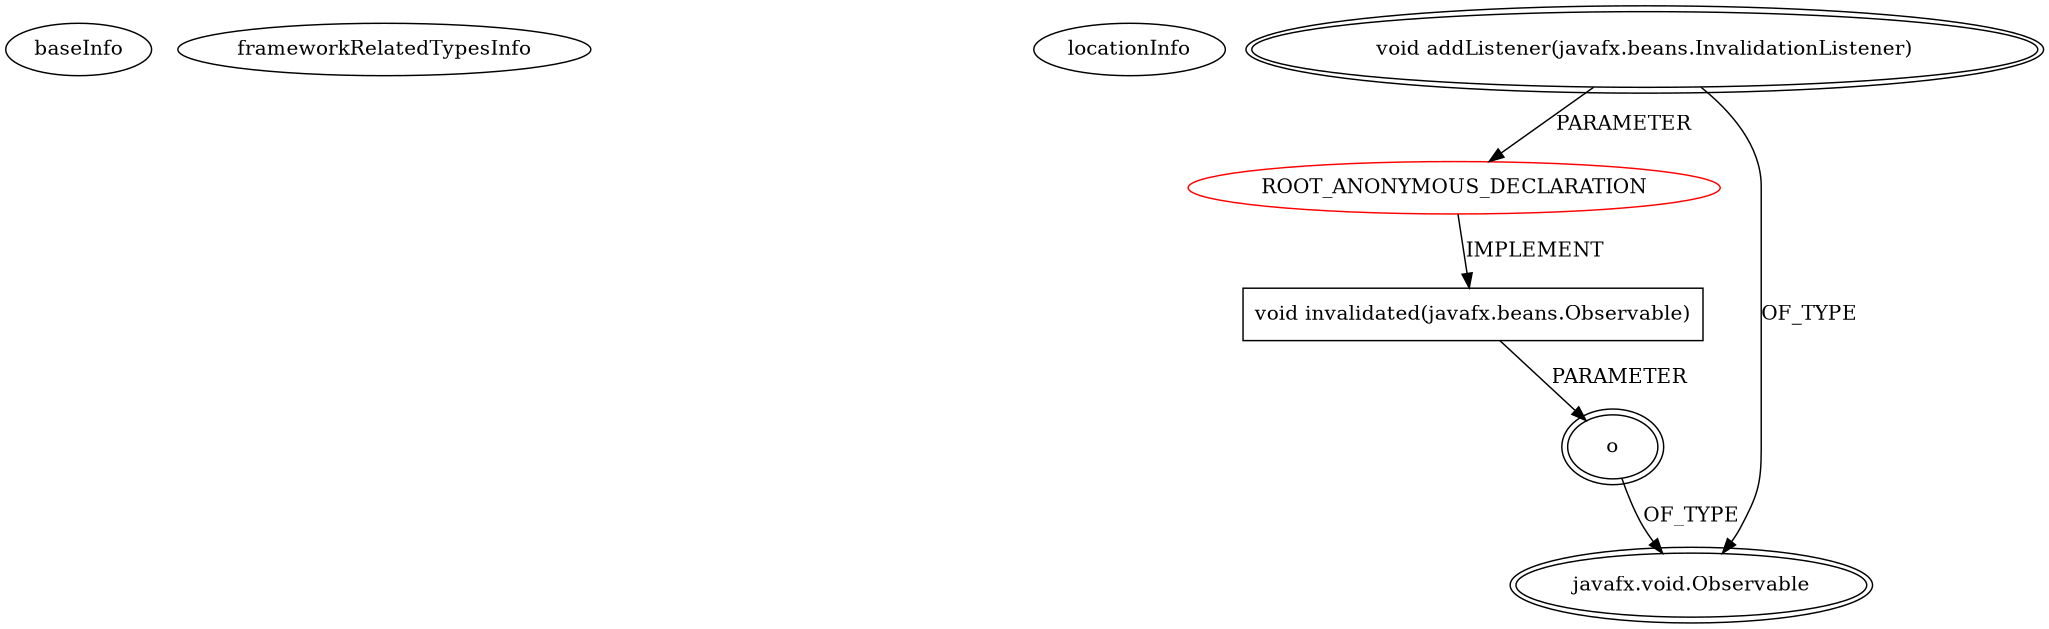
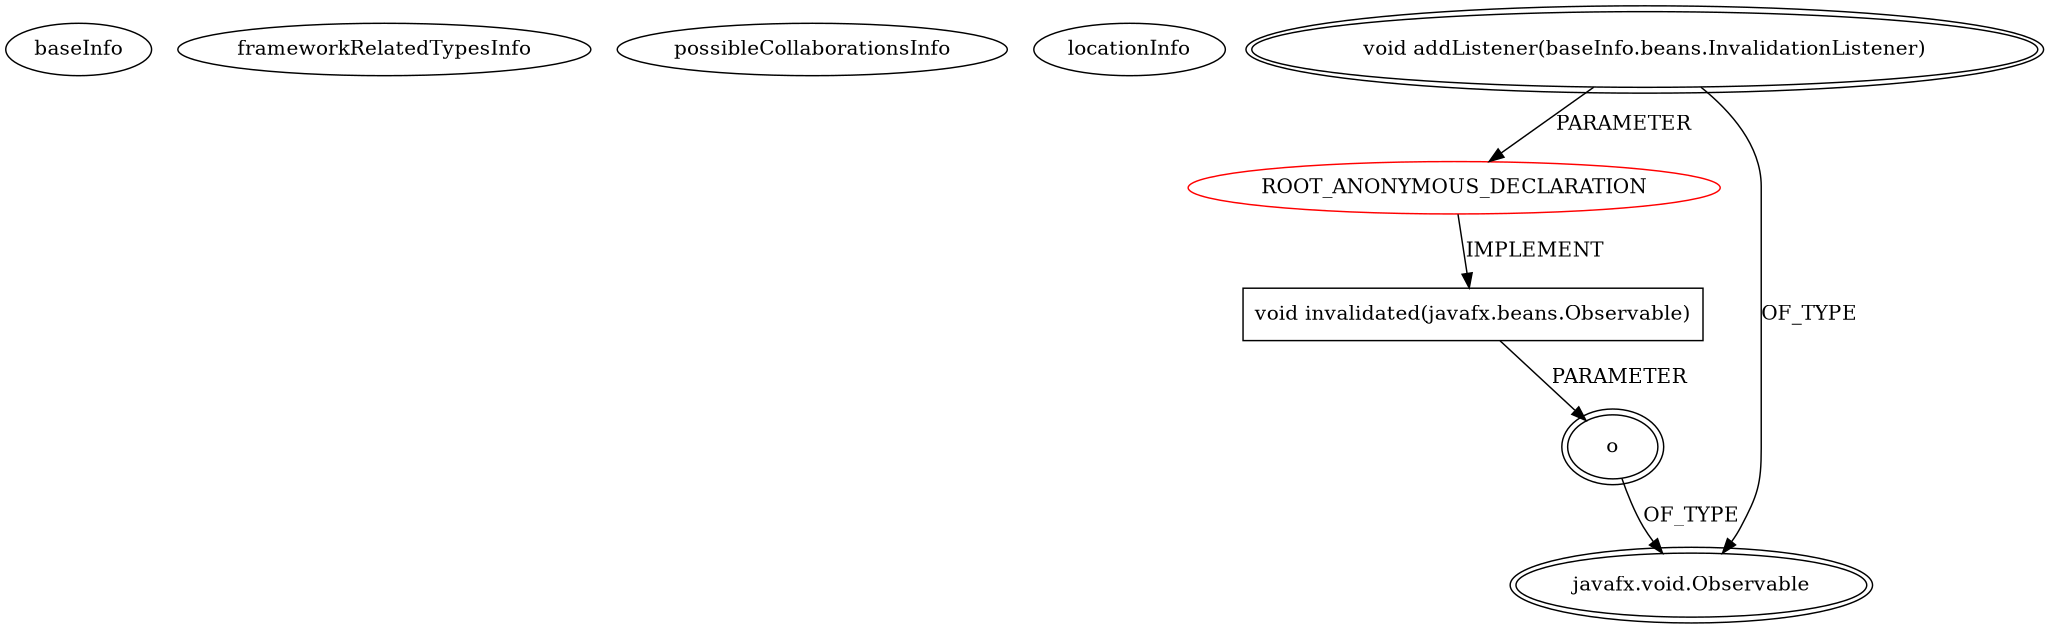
none -> (812, 49)
(1645, 49) -> (1645, 49)
